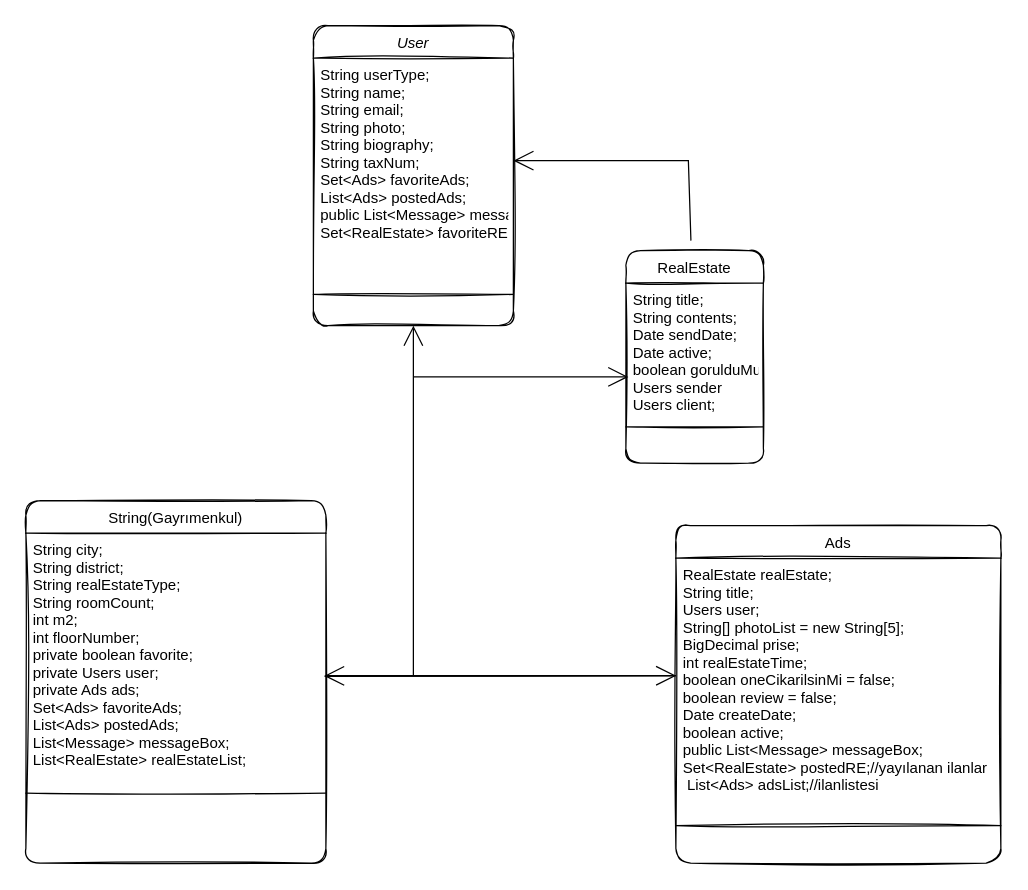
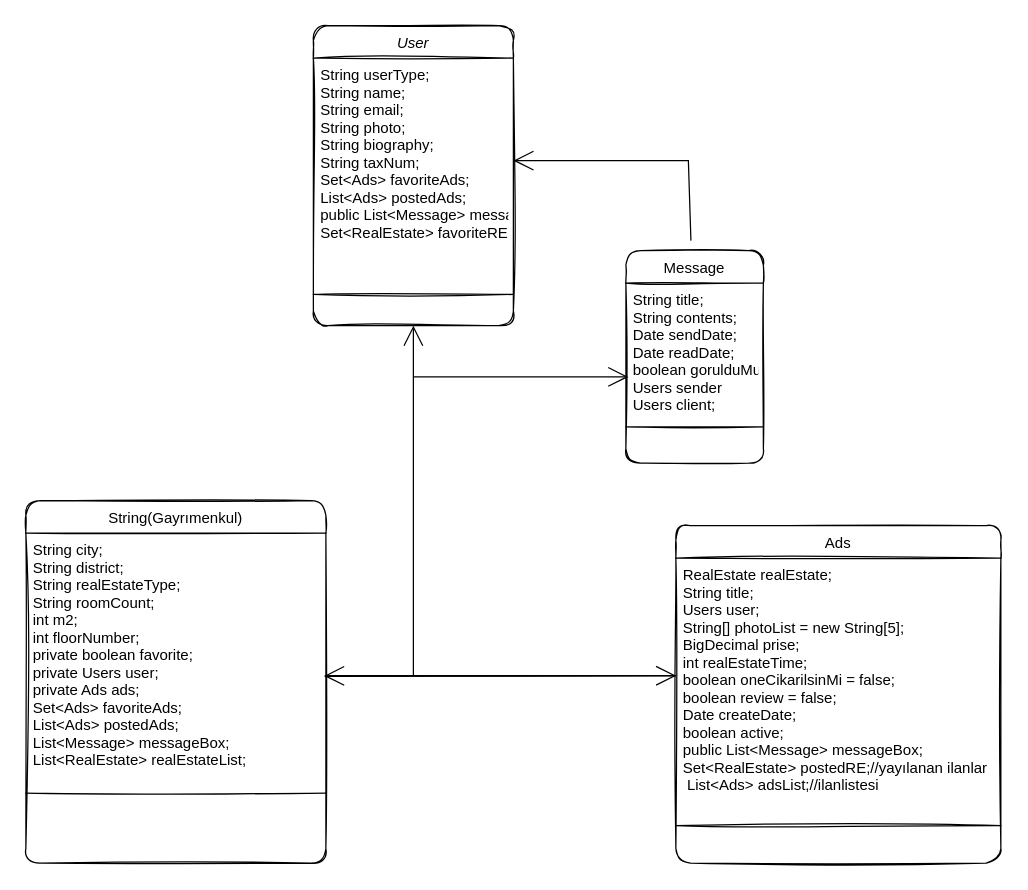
(694, 268) -> (694, 268)
(677, 300) -> (677, 300)
